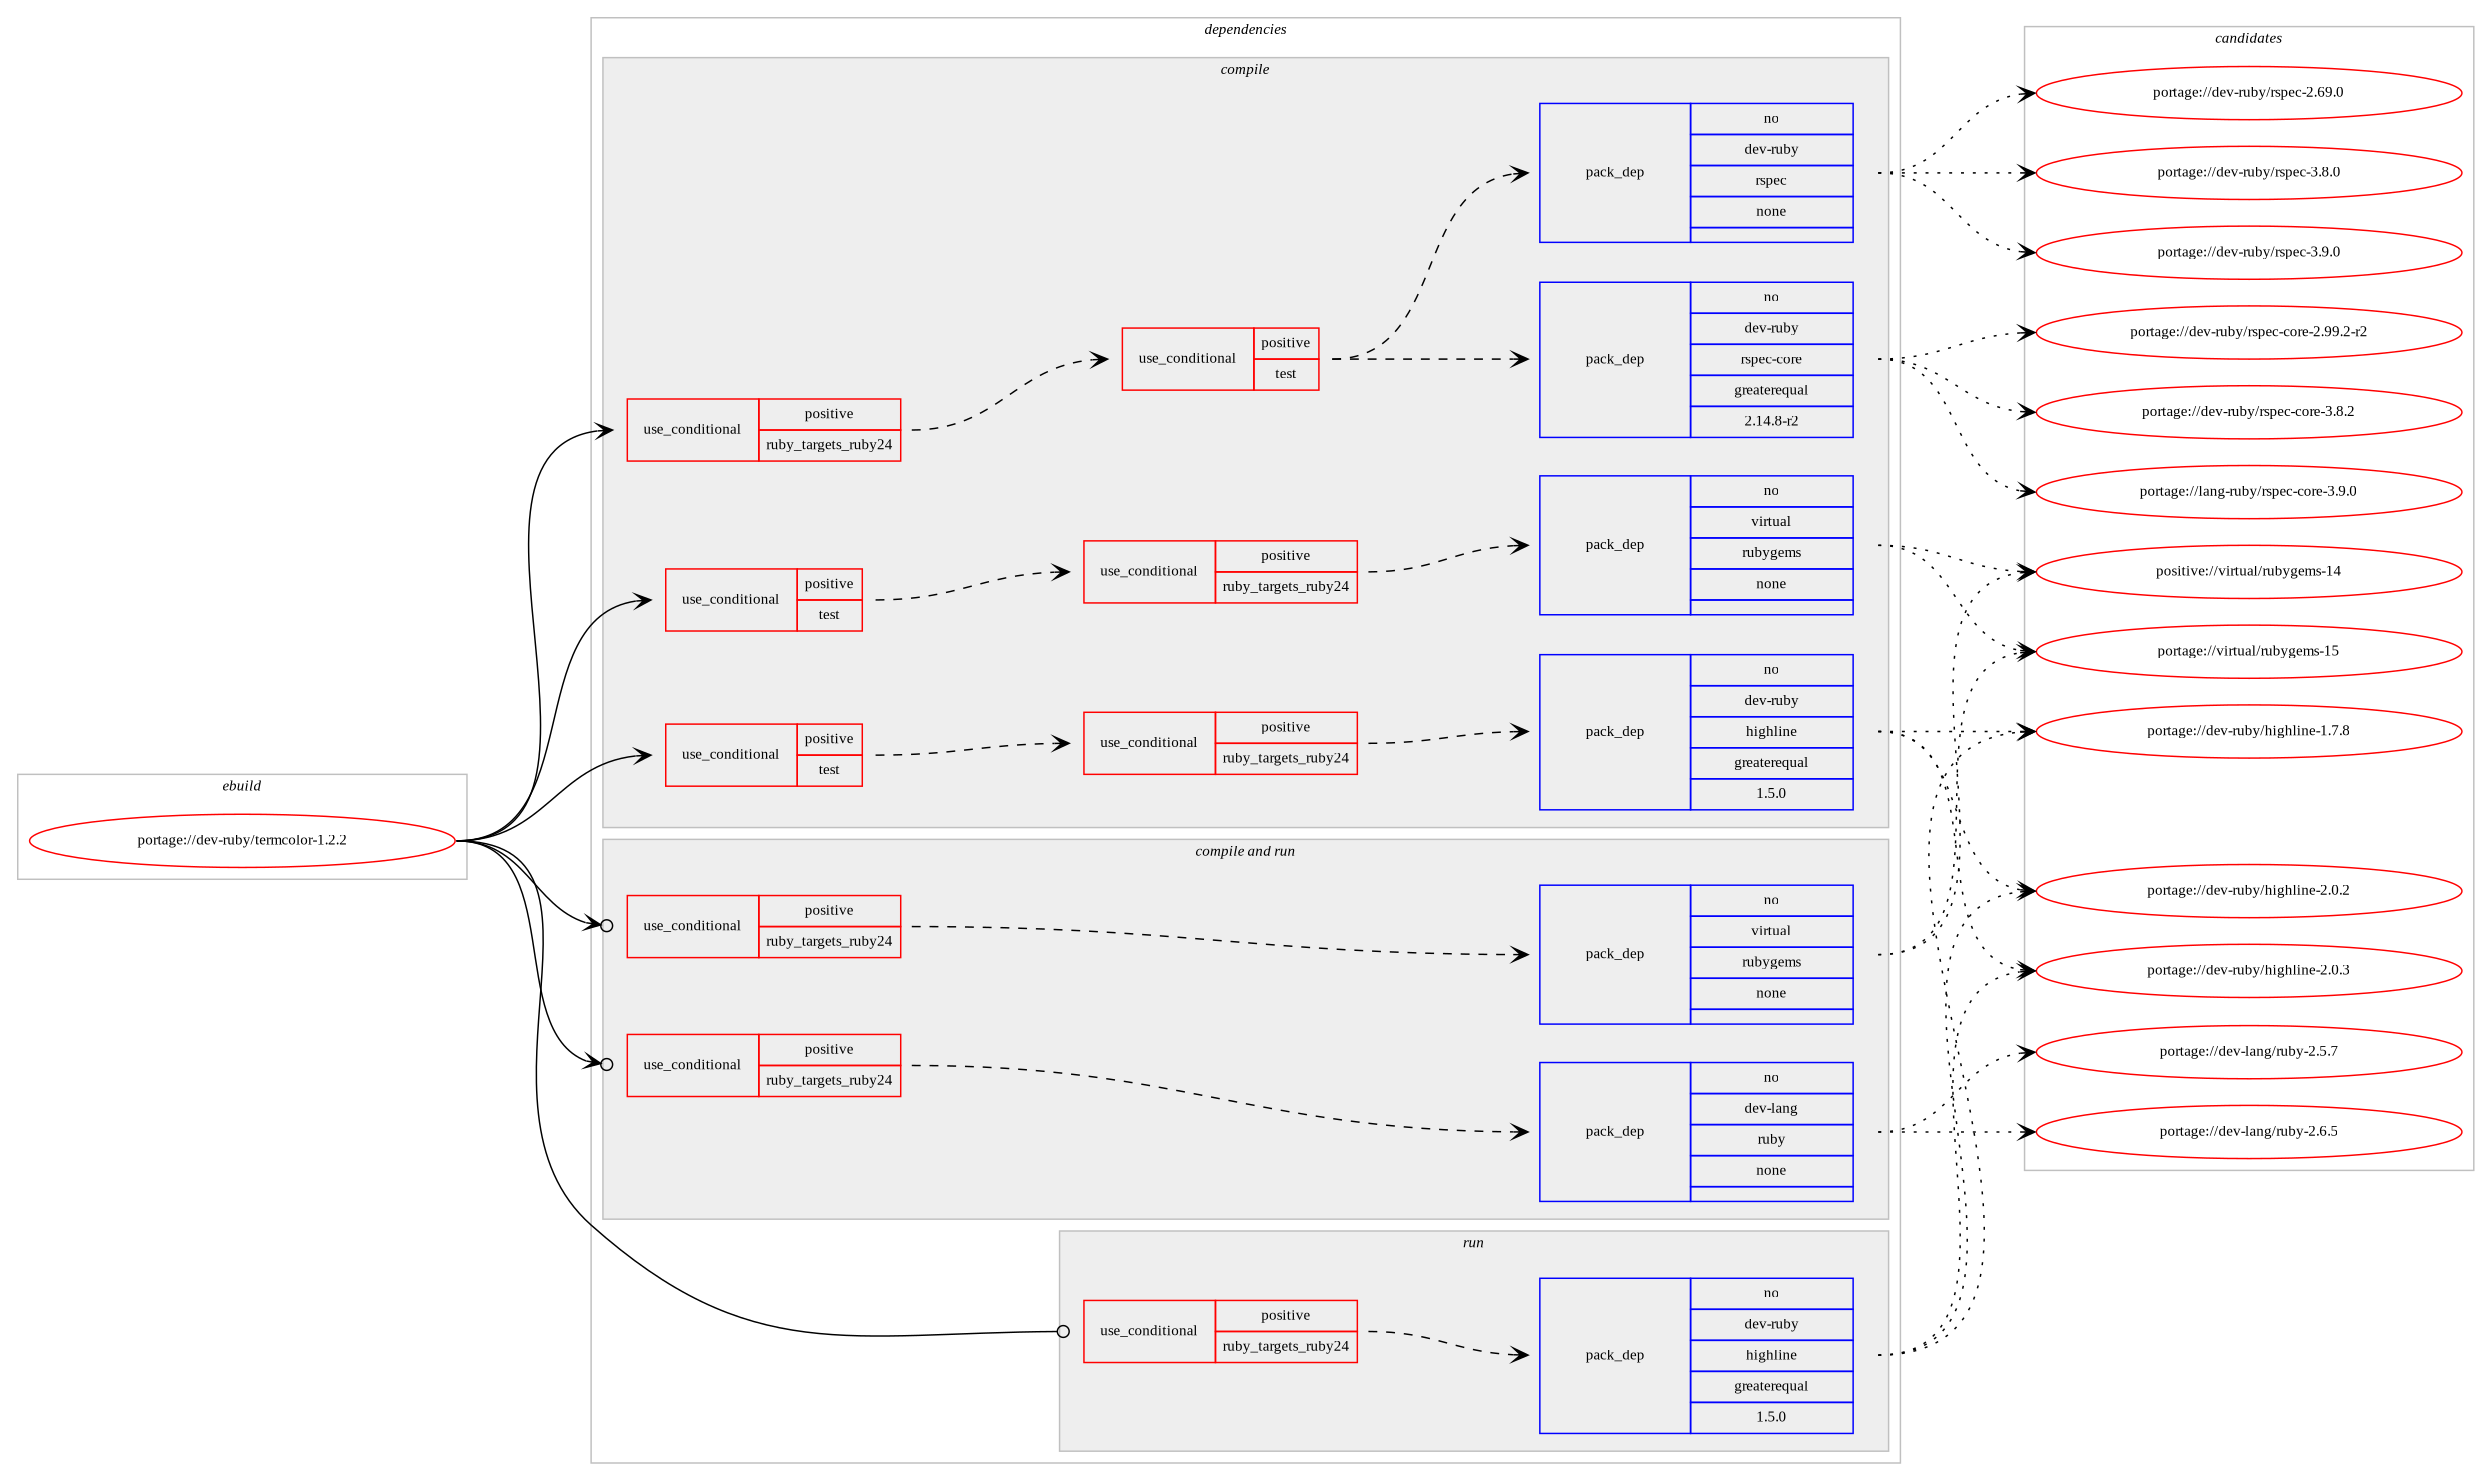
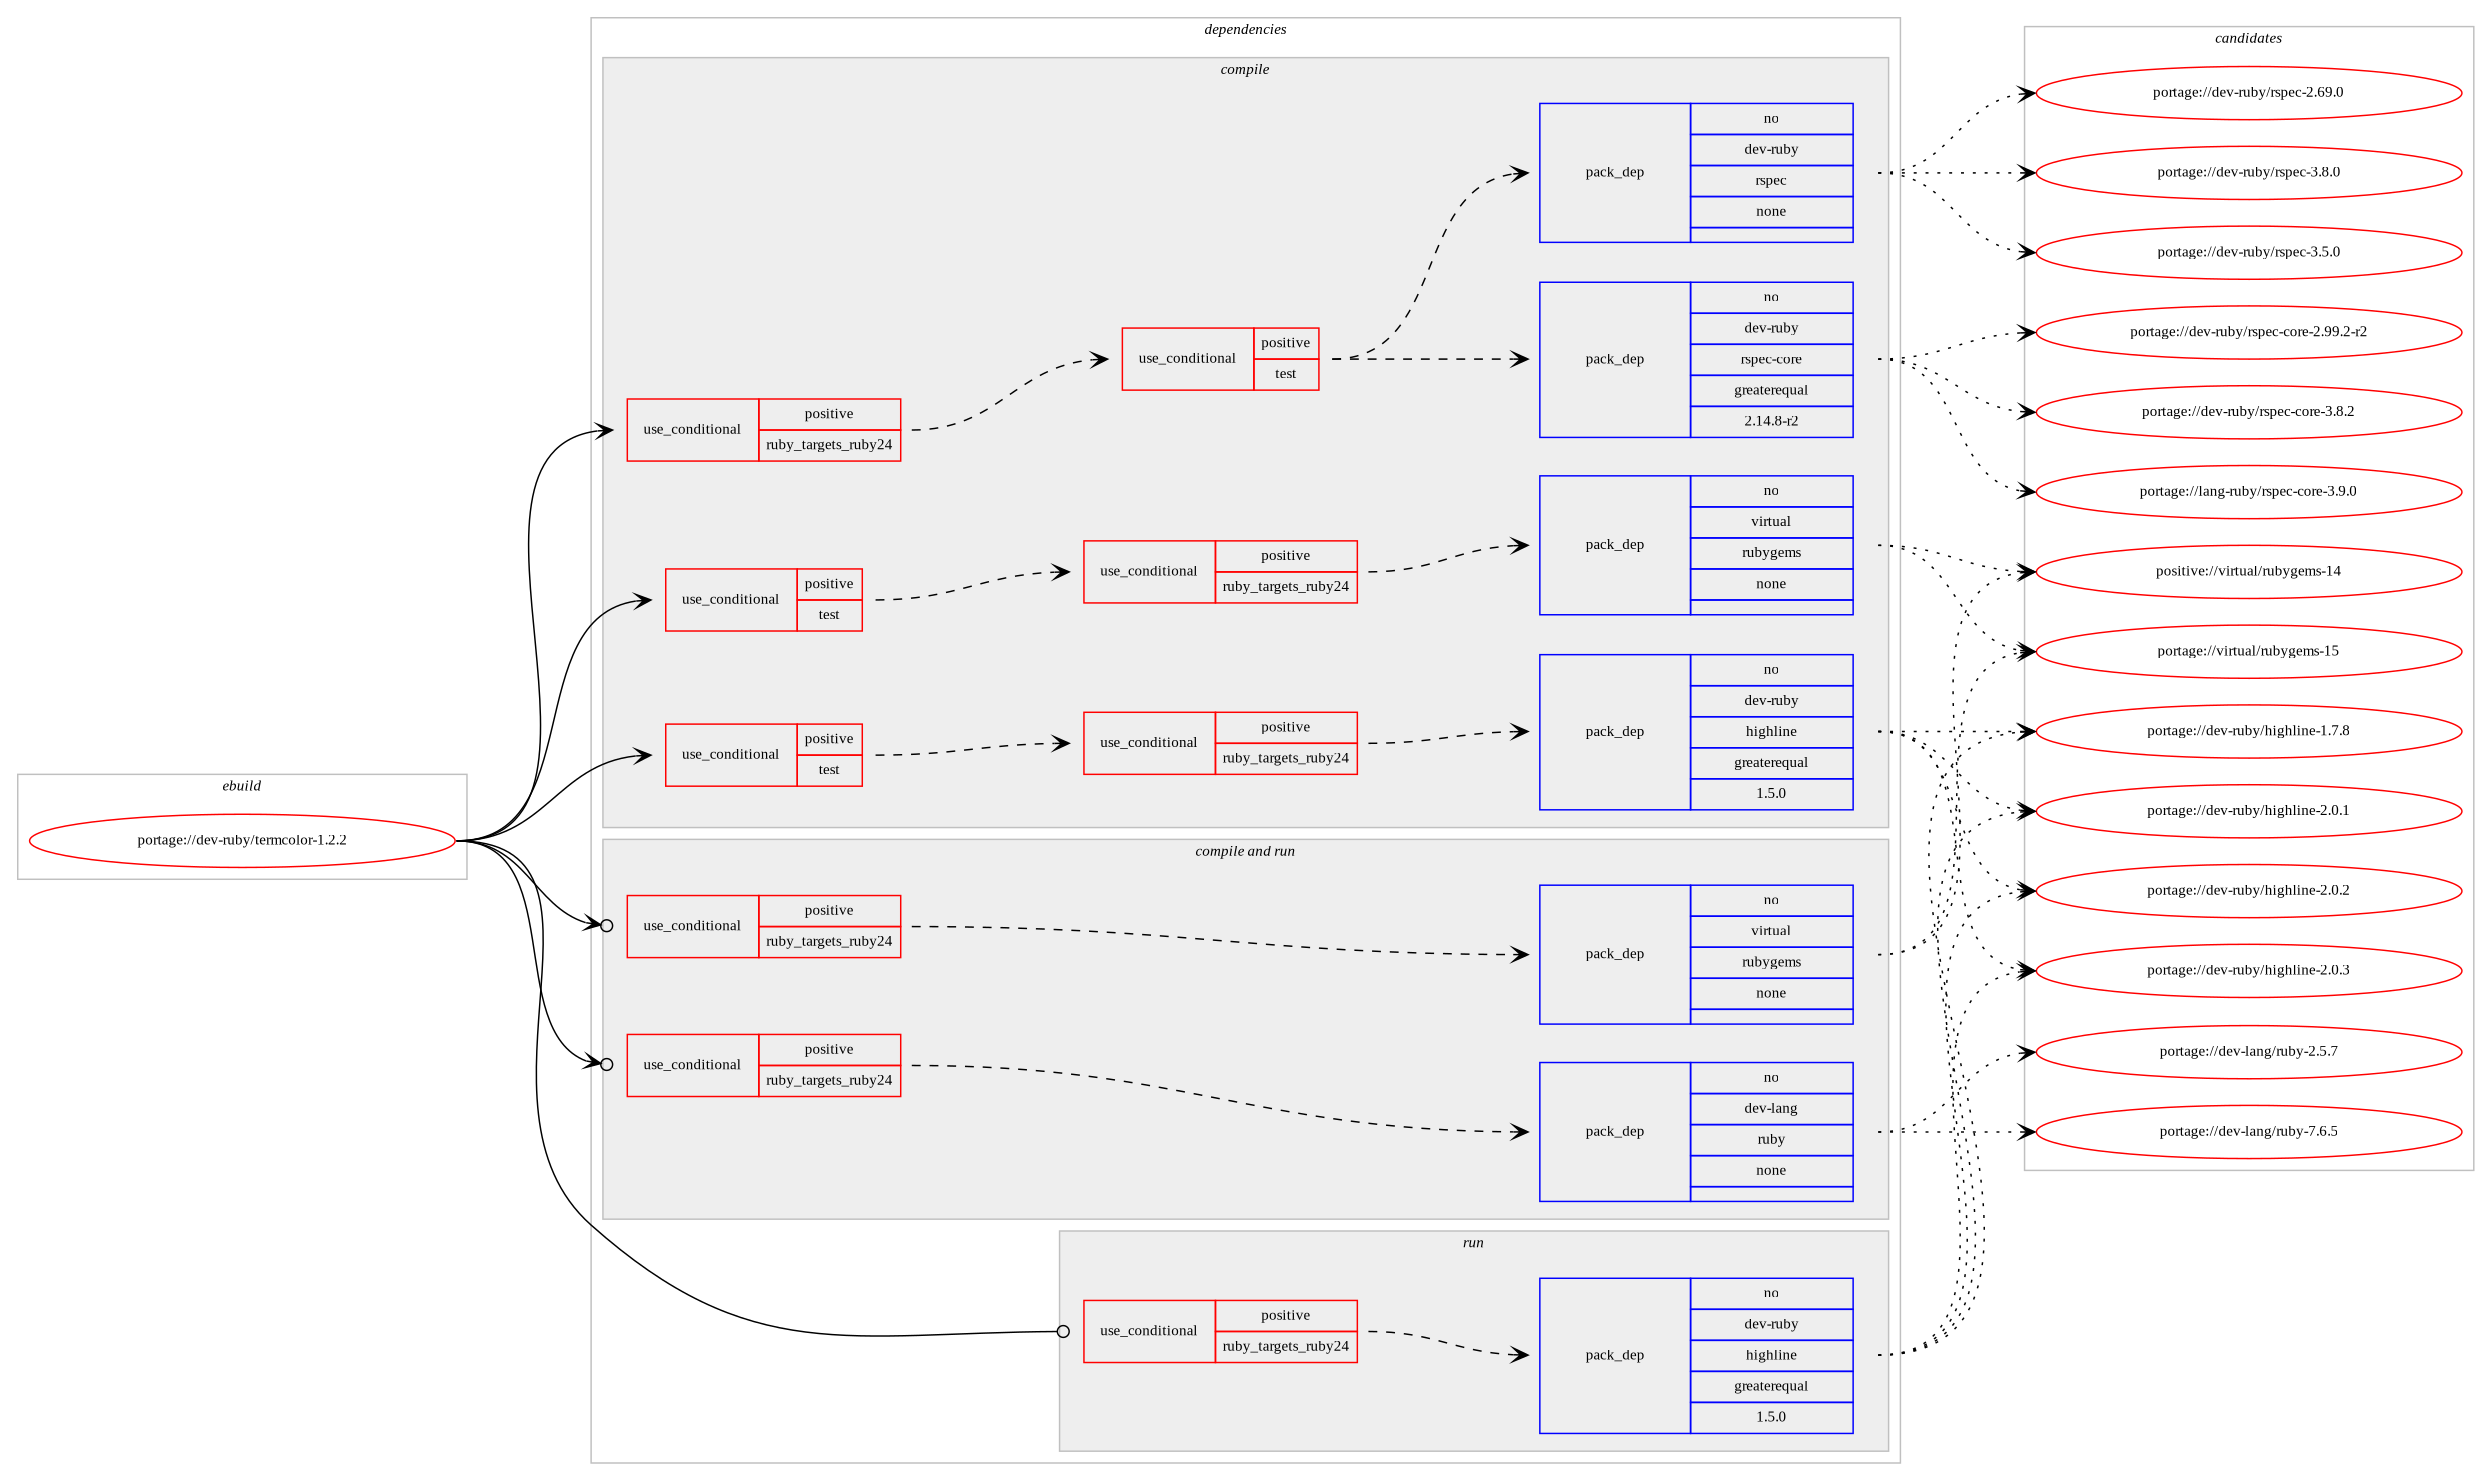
(2249, 253) -> (2249, 253)
none -> (2249, 811)
(2249, 1132) -> (2249, 1132)
